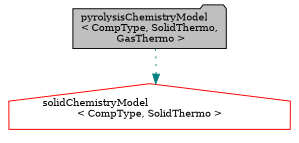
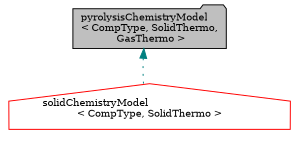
(156, 61) -> (143, 71)
